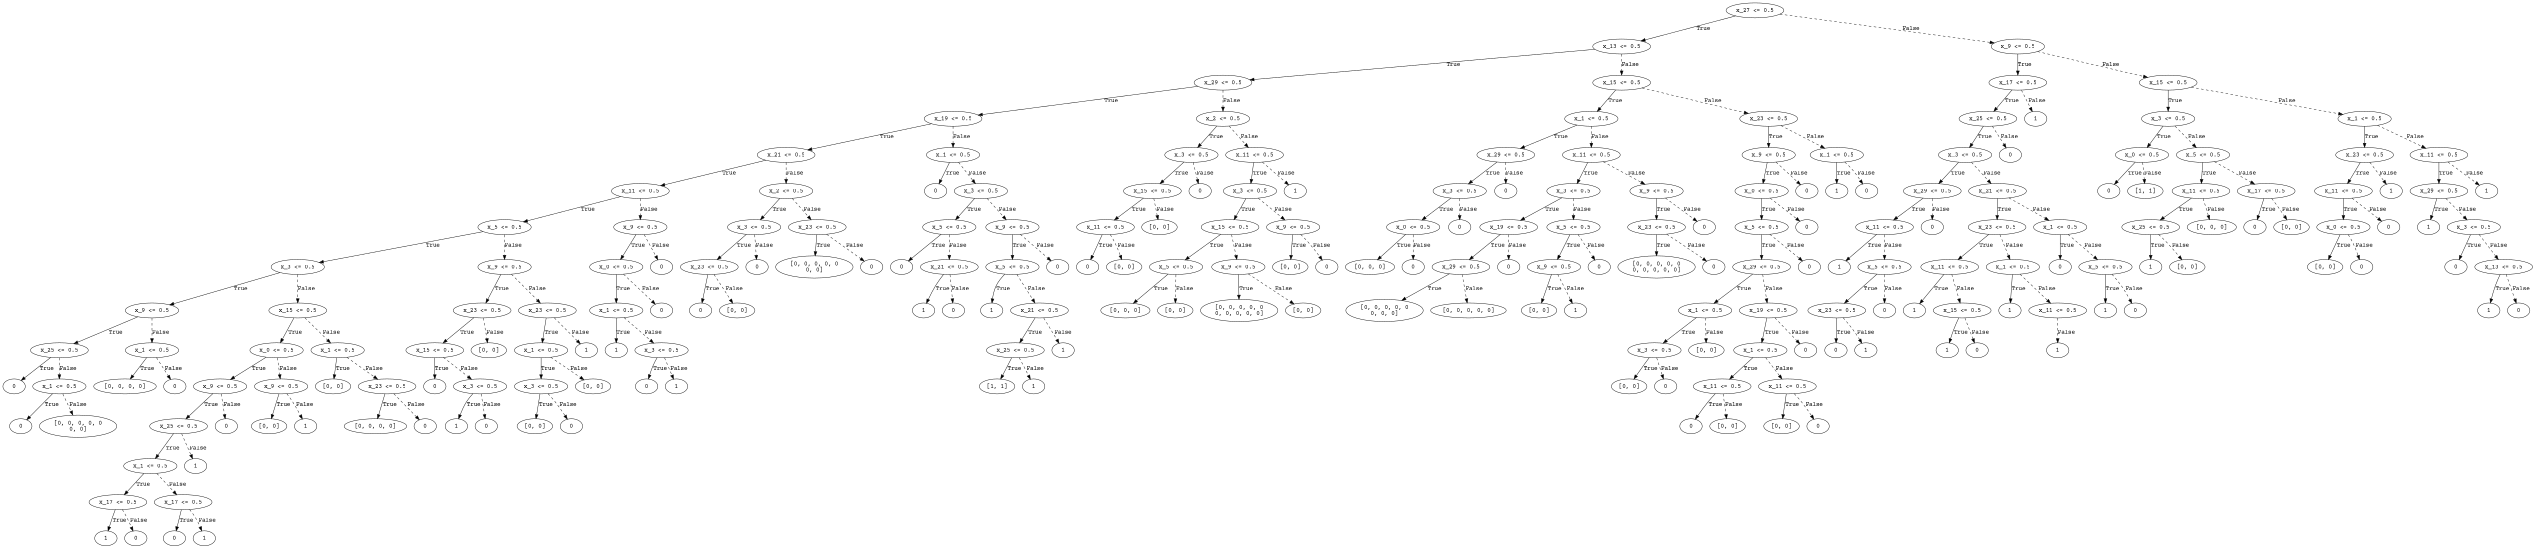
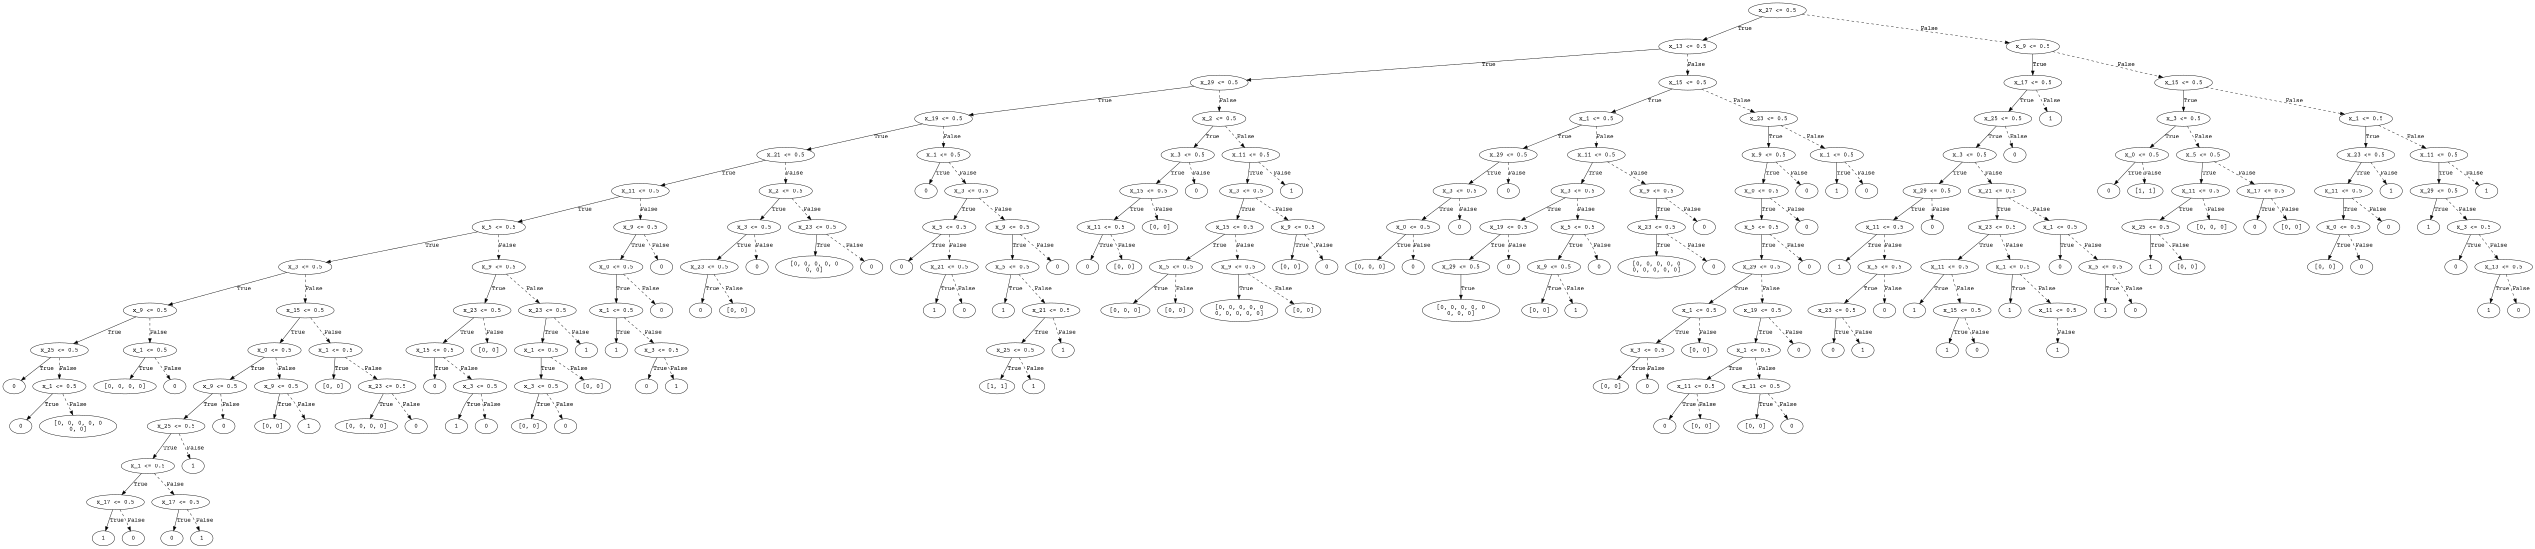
(1468, 310) -> none
